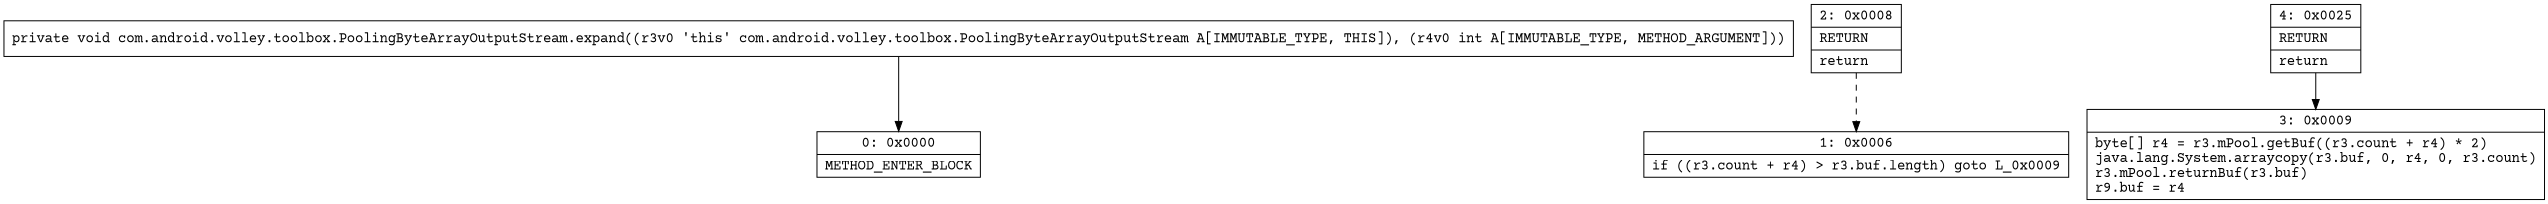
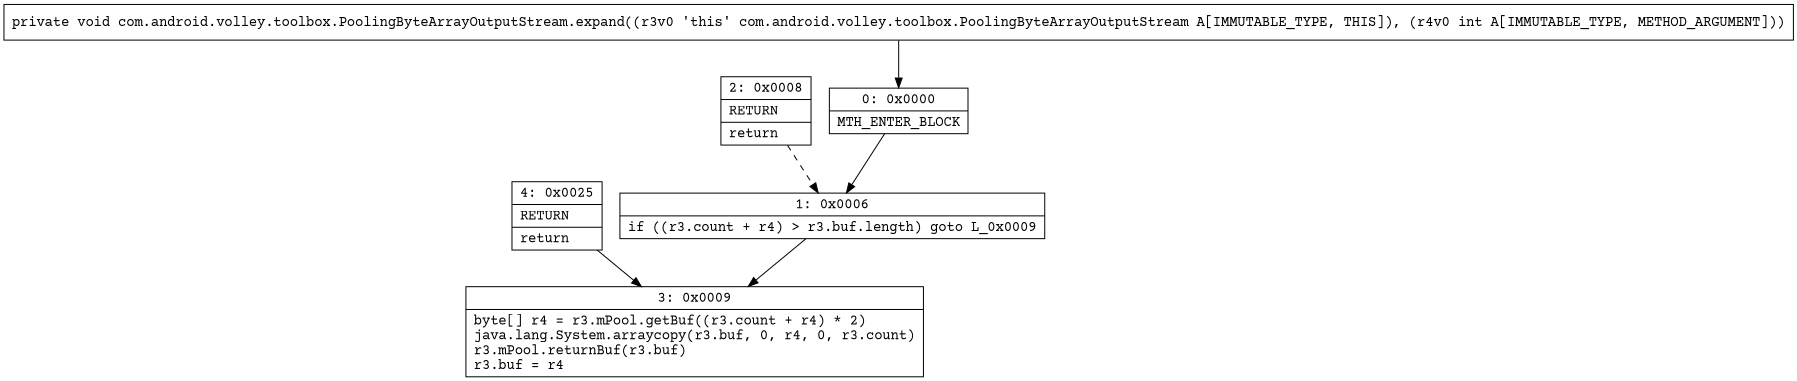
none -> (868, 159)
(899, 165) -> (899, 122)
(2140, 188) -> (519, 365)
none -> (781, 259)
